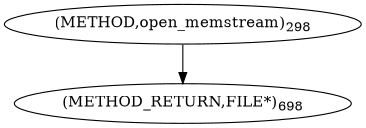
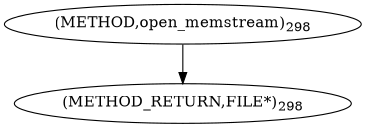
(291, 102) -> (291, 102)
